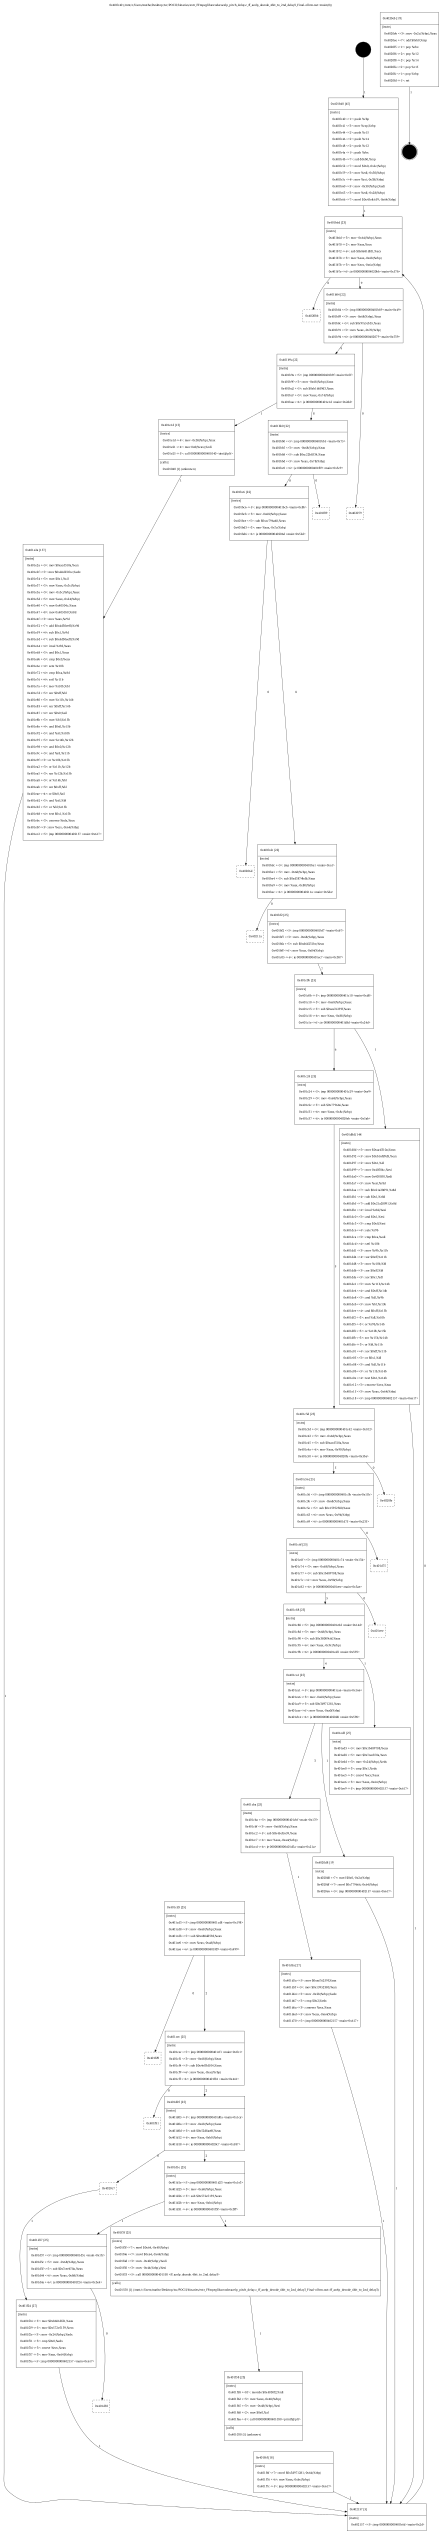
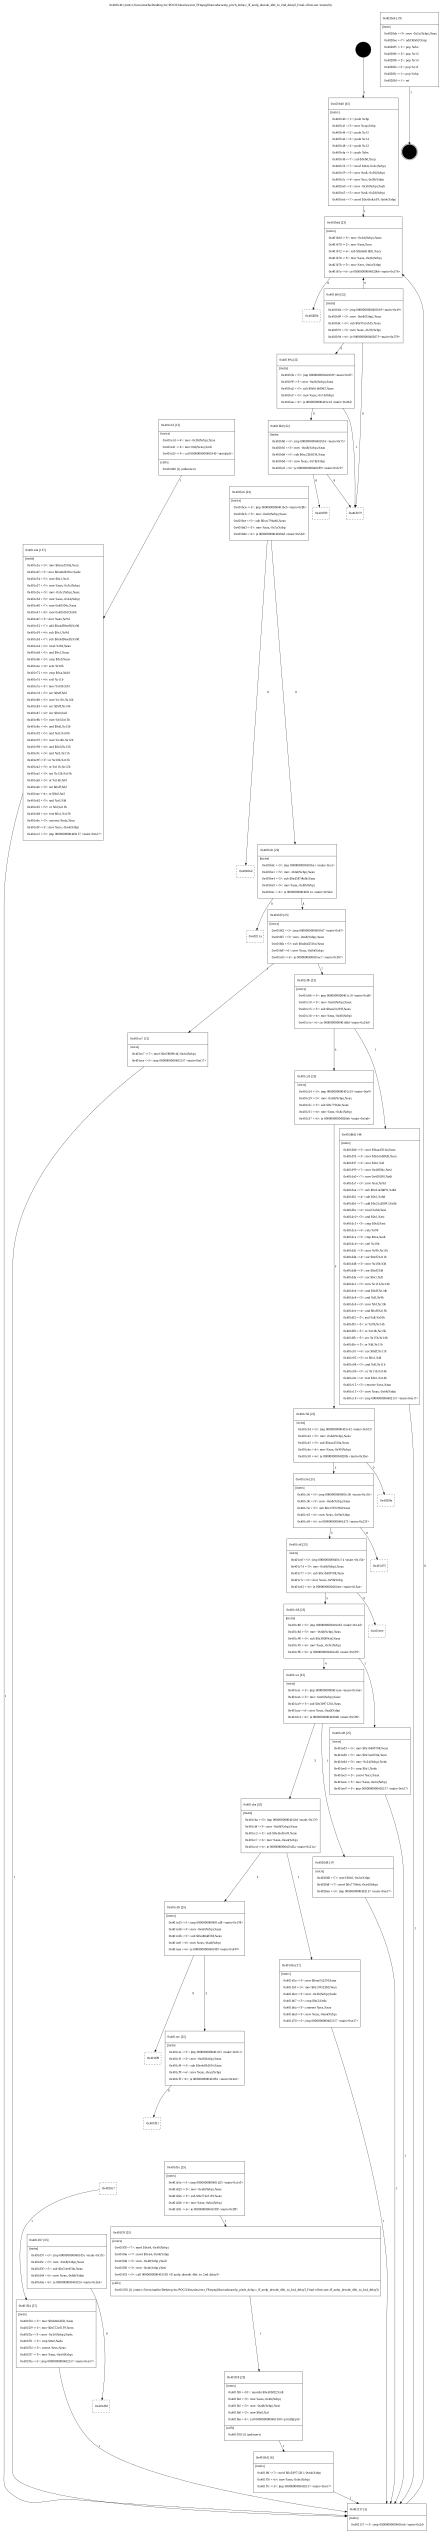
(360, 282) -> (363, 284)
(257, 414) -> (354, 456)
(289, 479) -> (338, 490)
none -> (302, 903)
none -> (168, 1050)
none -> (330, 1532)
none -> (243, 1876)
(205, 2123) -> none
none -> (404, 2148)
(131, 2215) -> none
none -> (281, 2445)
